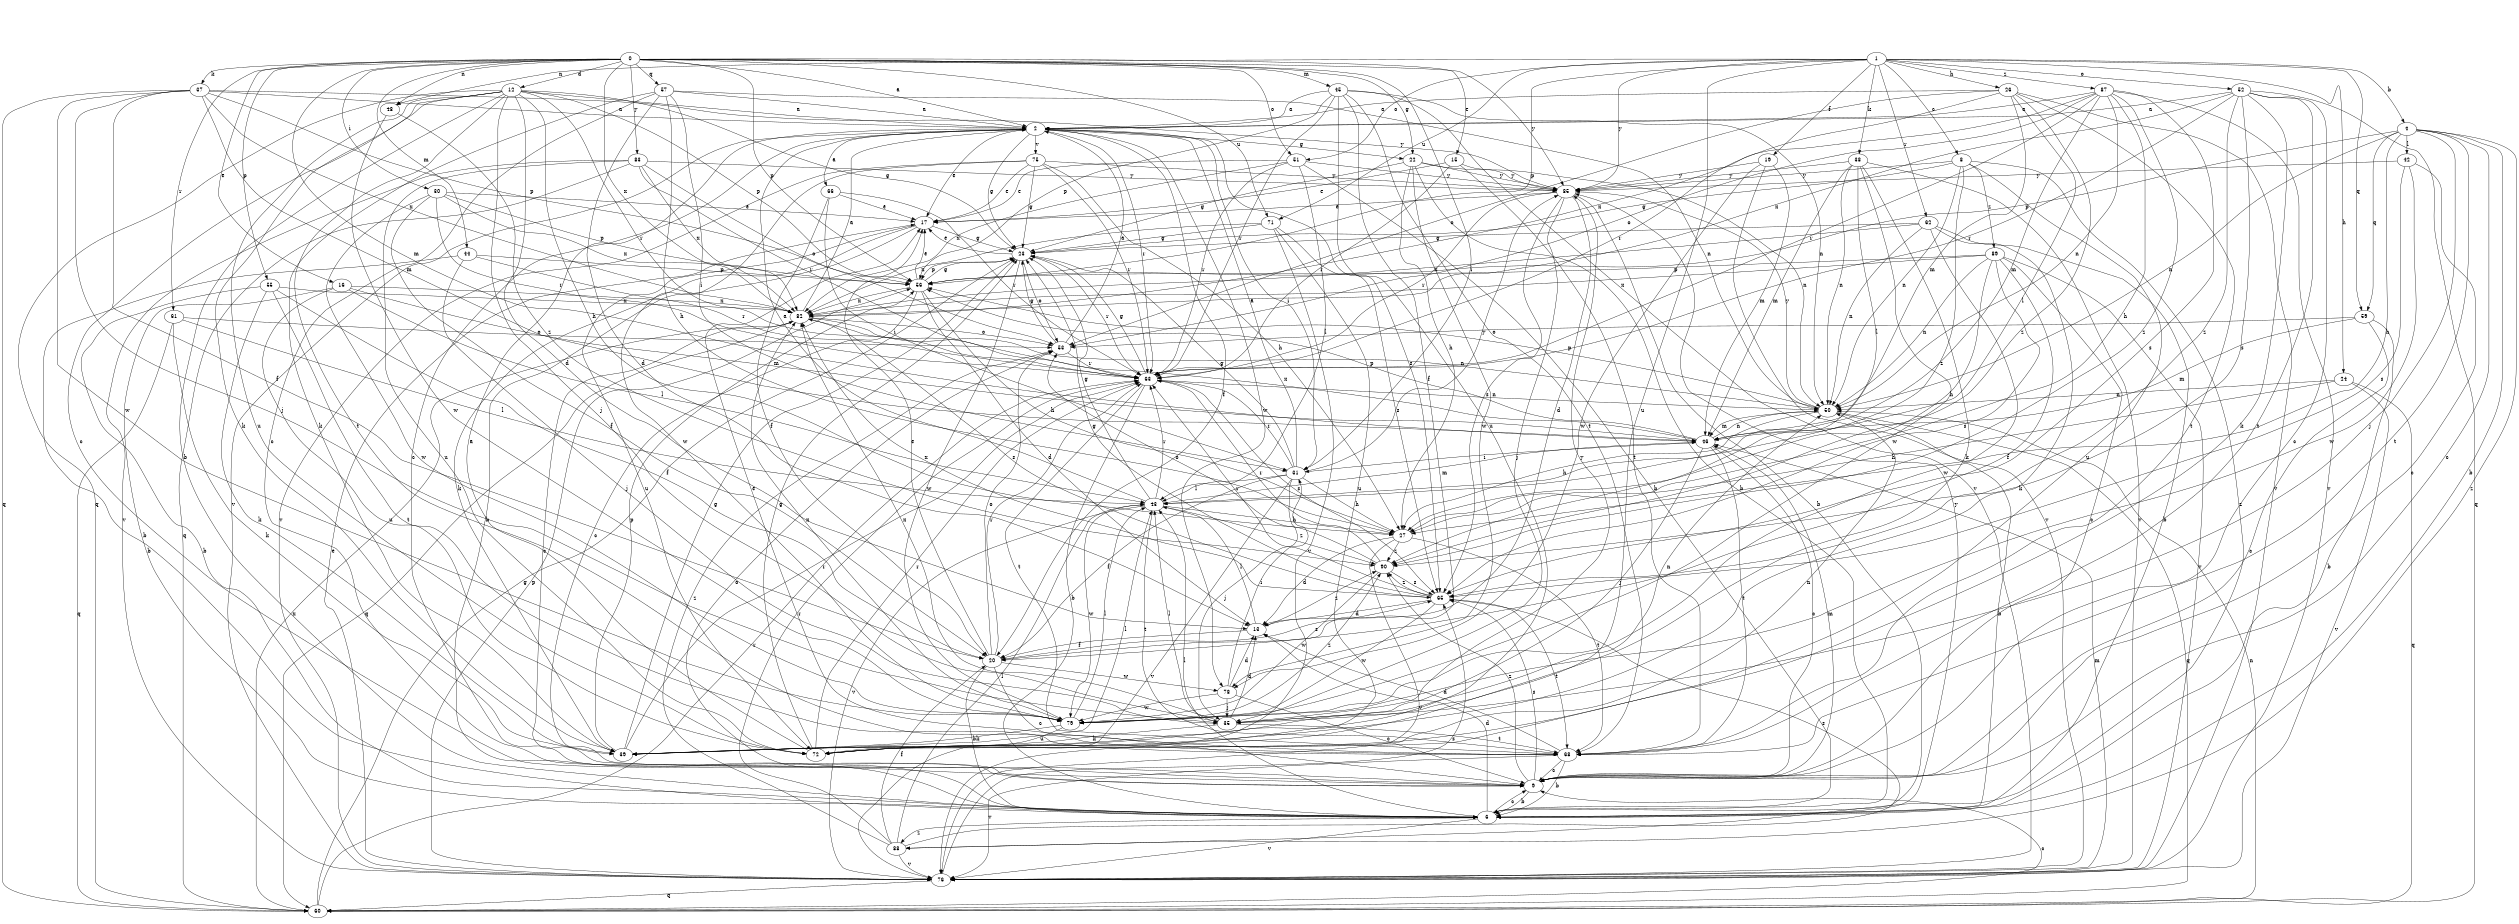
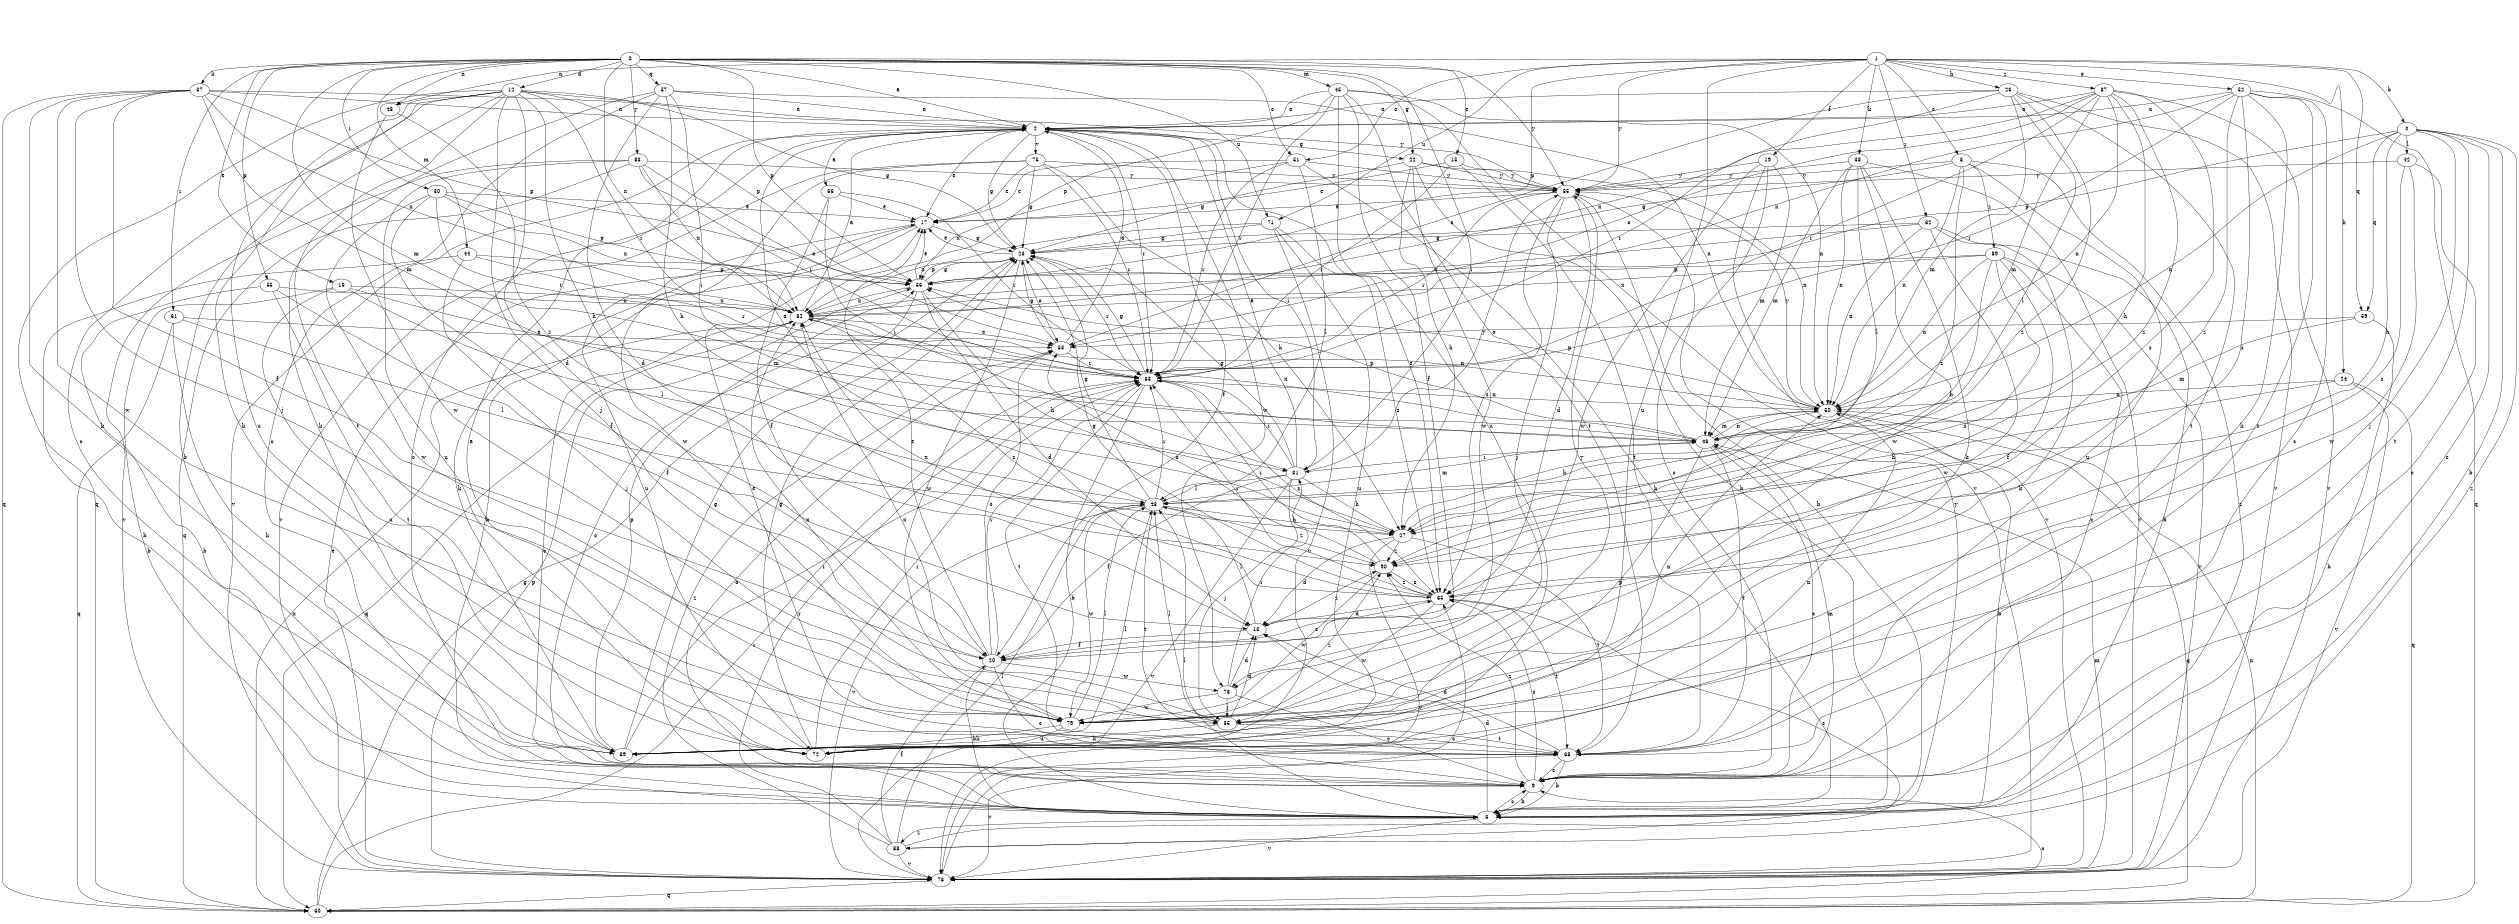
(331, 571) -> (142, 465)
(1621, 583) -> (1621, 583)
(2047, 683) -> (1715, 538)
